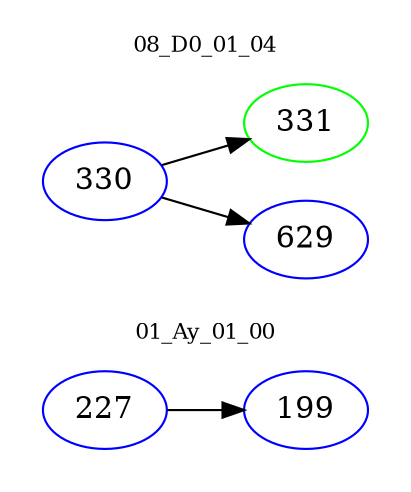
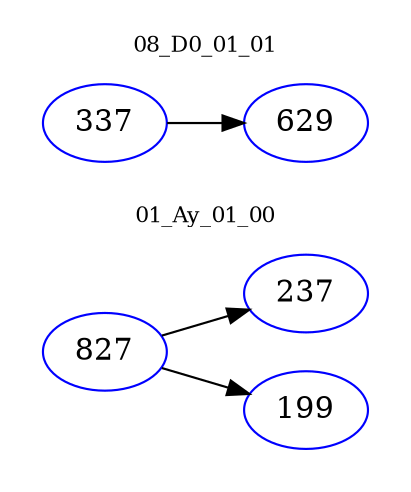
(205, 46) -> (205, 46)
(306, 123) -> none
(105, 181) -> (105, 123)
none -> (306, 294)
(105, 410) -> (105, 352)
